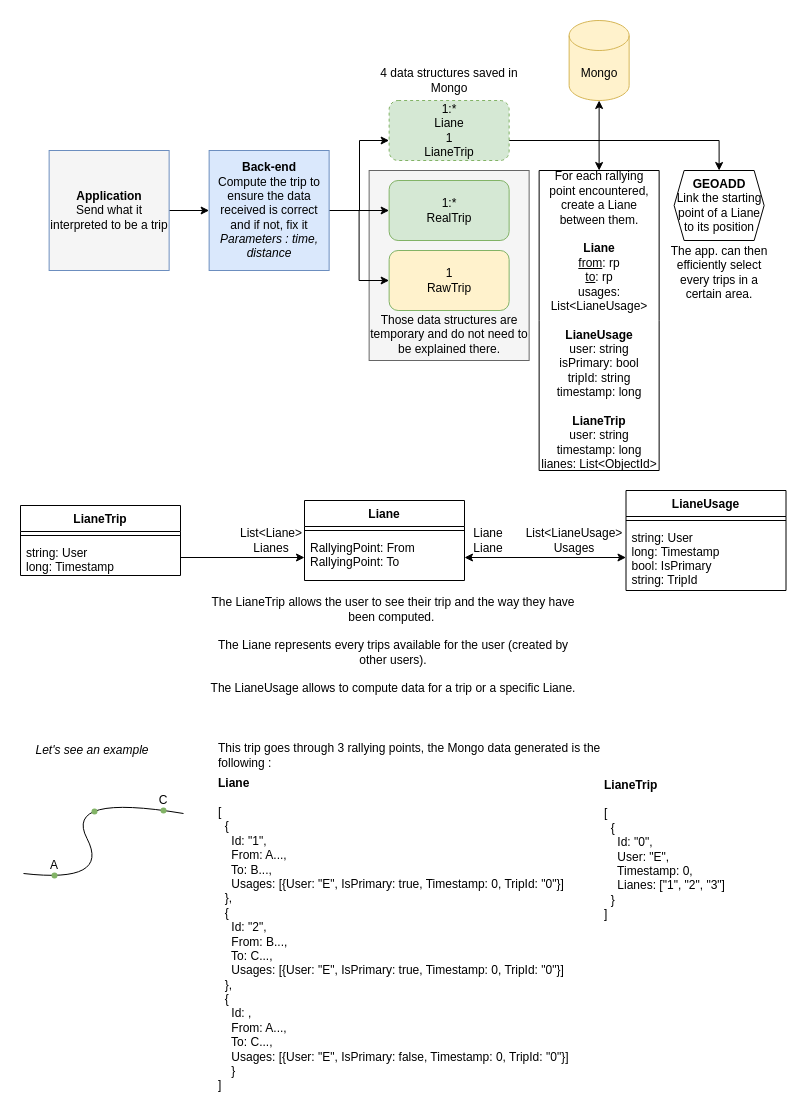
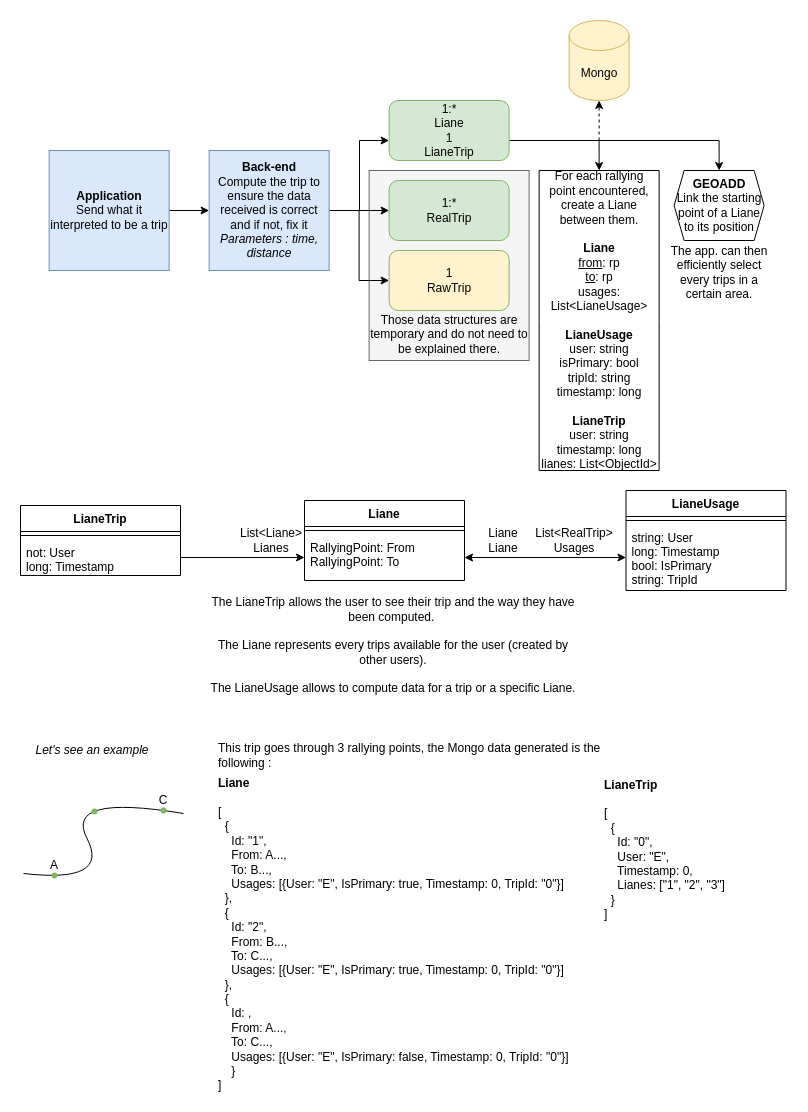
(449, 81) -> none
(599, 123) -> (599, 123)
(449, 131) -> (449, 131)
(109, 211) -> (109, 211)
(489, 541) -> (504, 541)
(575, 541) -> (575, 541)
(62, 553) -> (53, 553)
